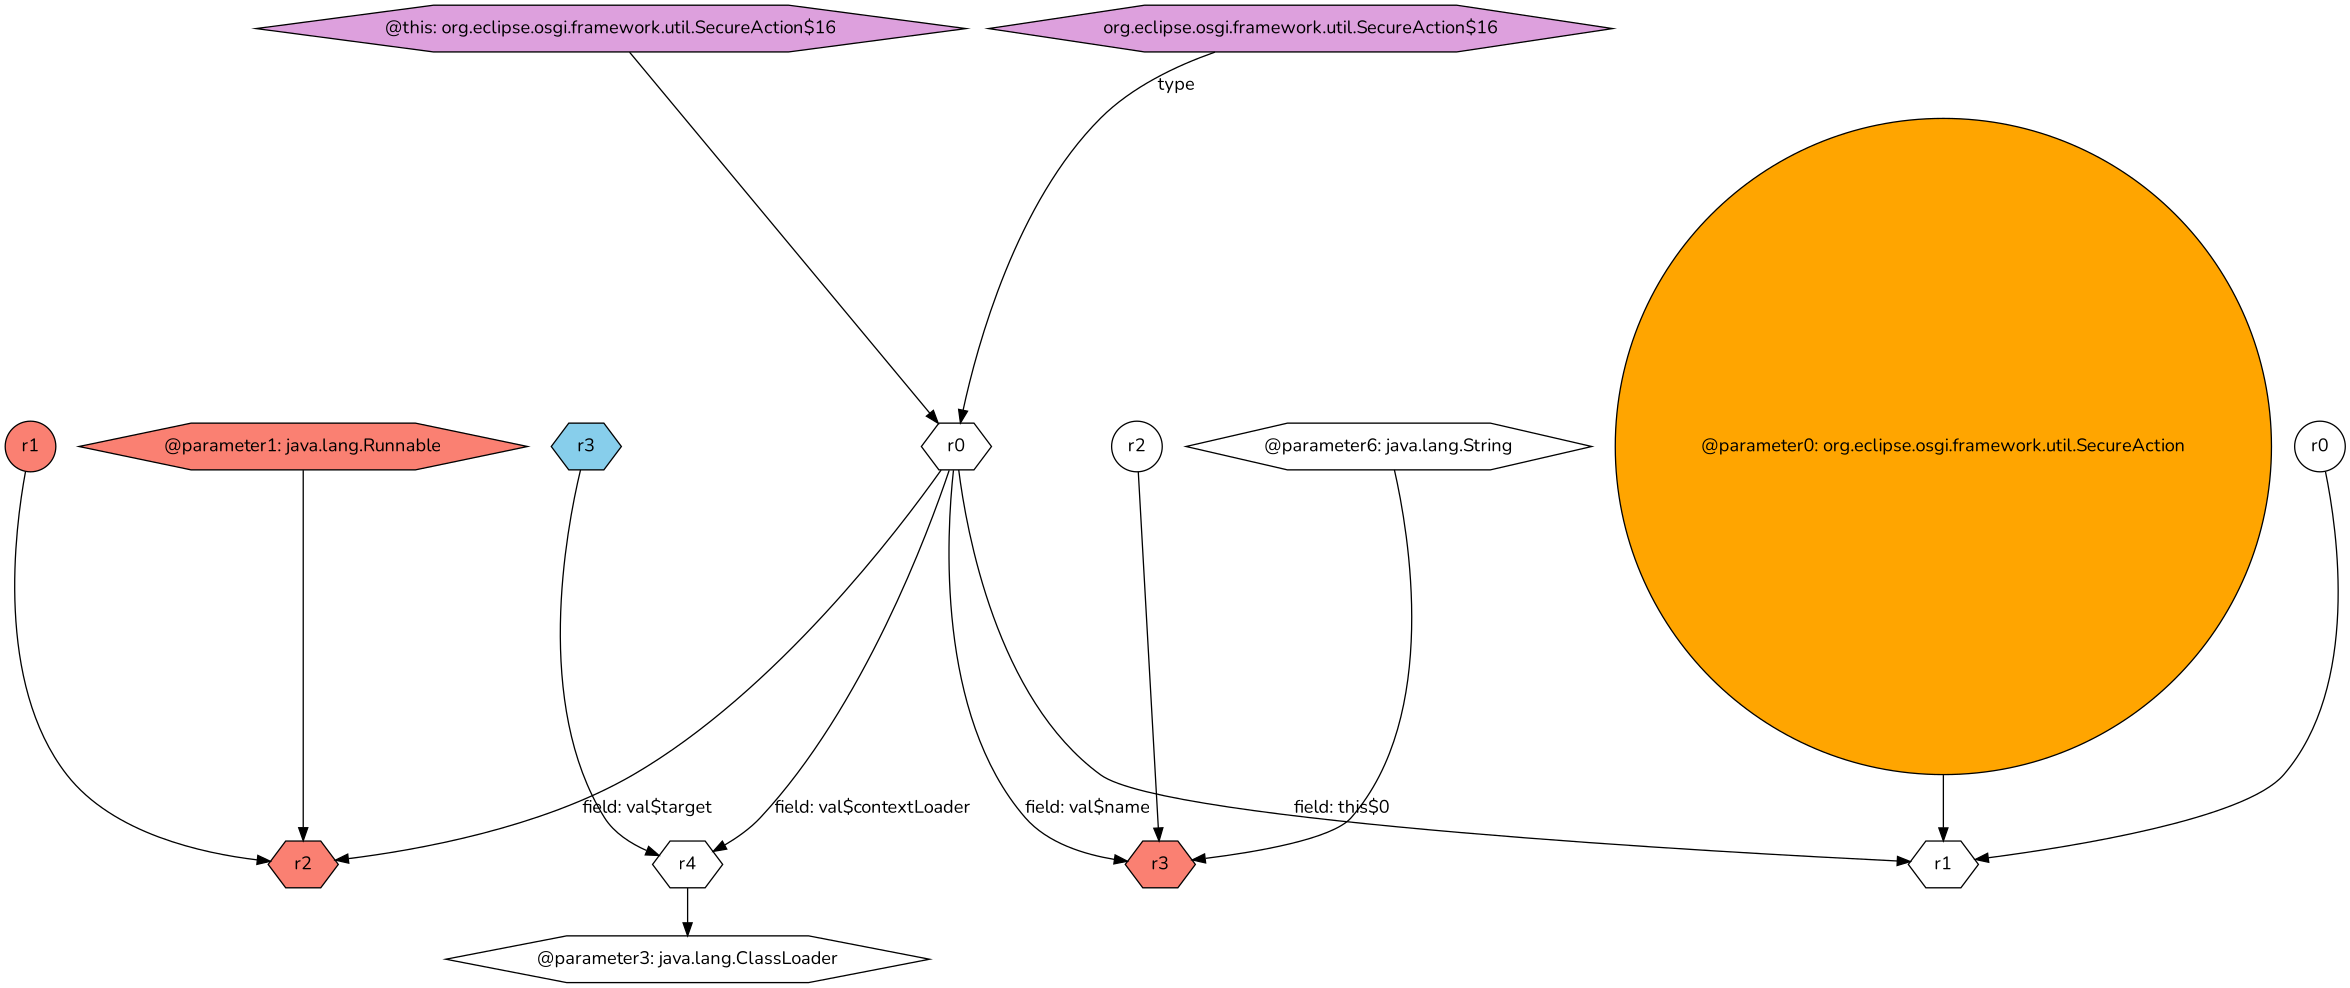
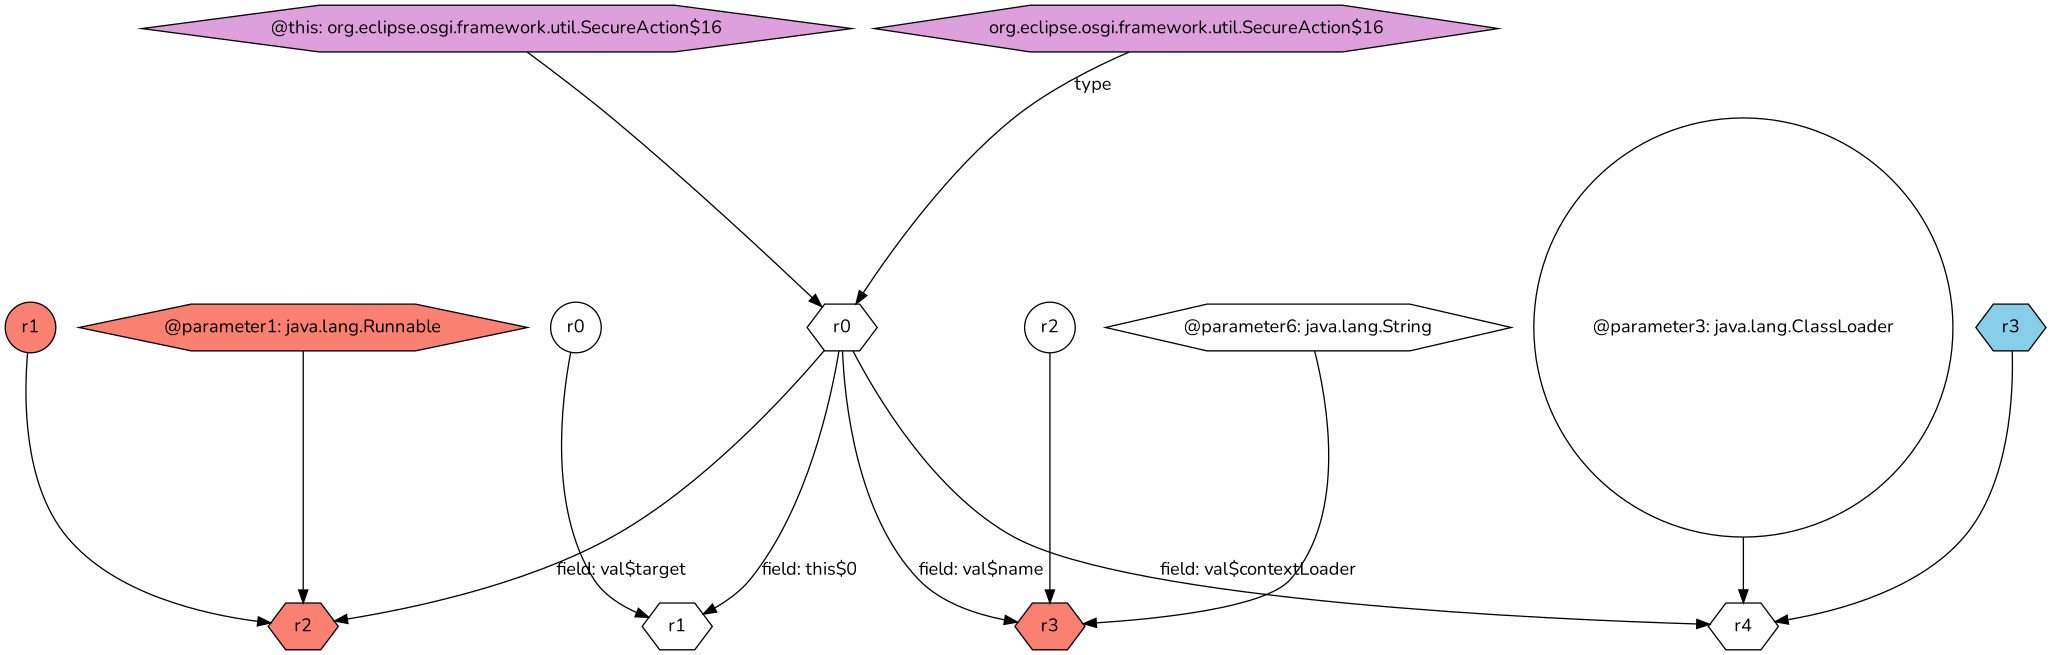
(1943, 447) -> none
(688, 905) -> (1743, 563)
(688, 959) -> (1743, 327)
